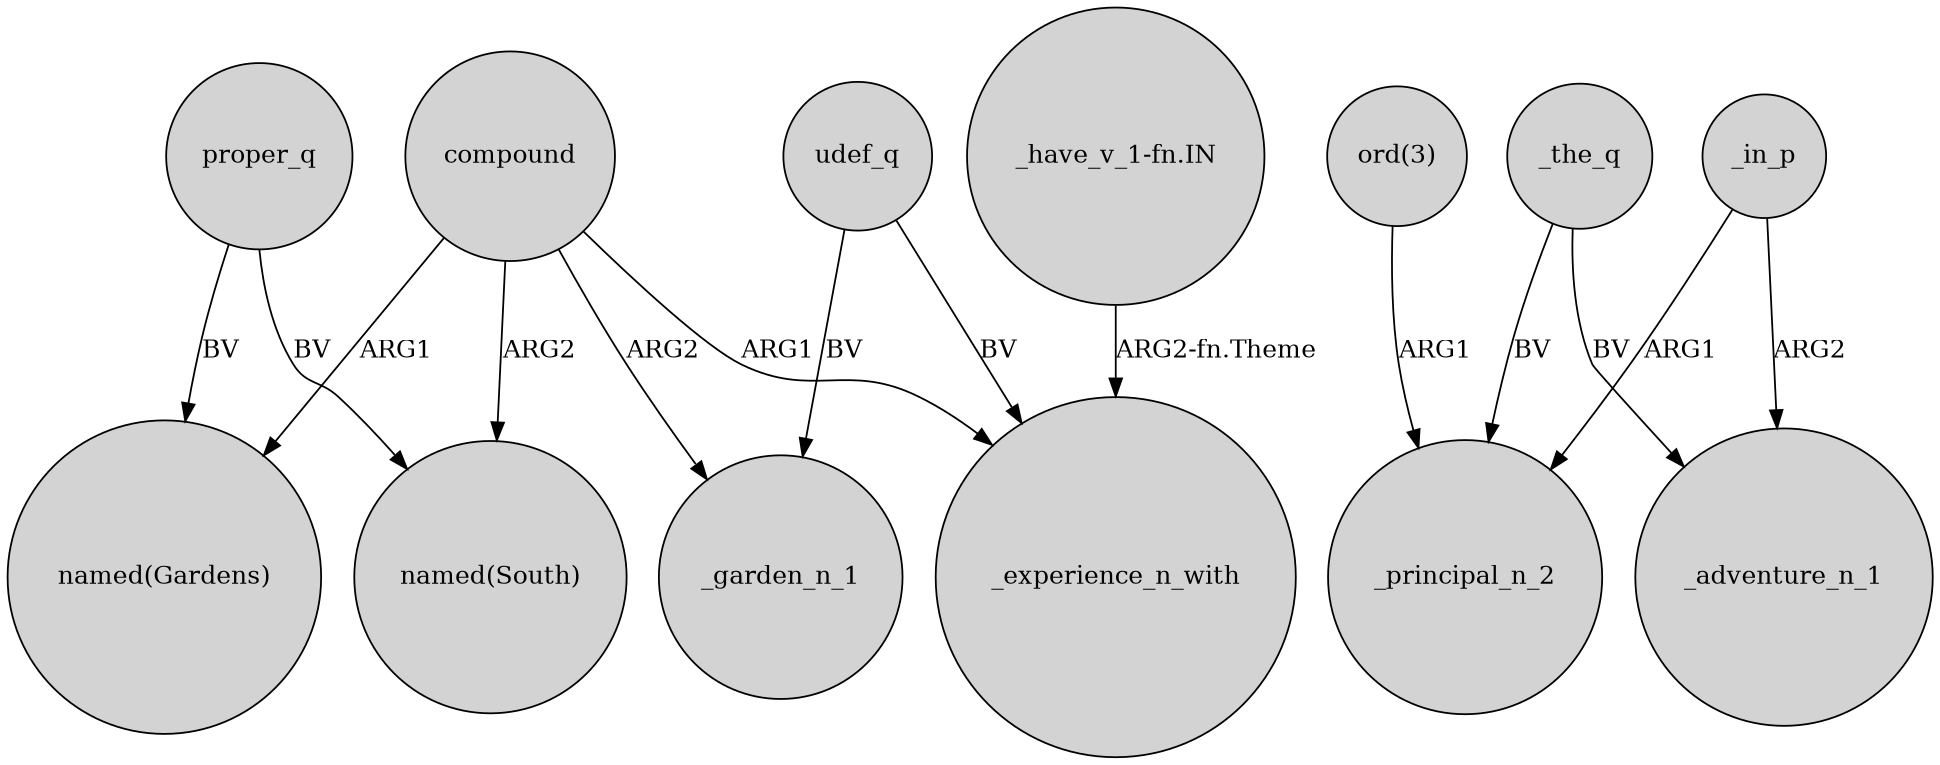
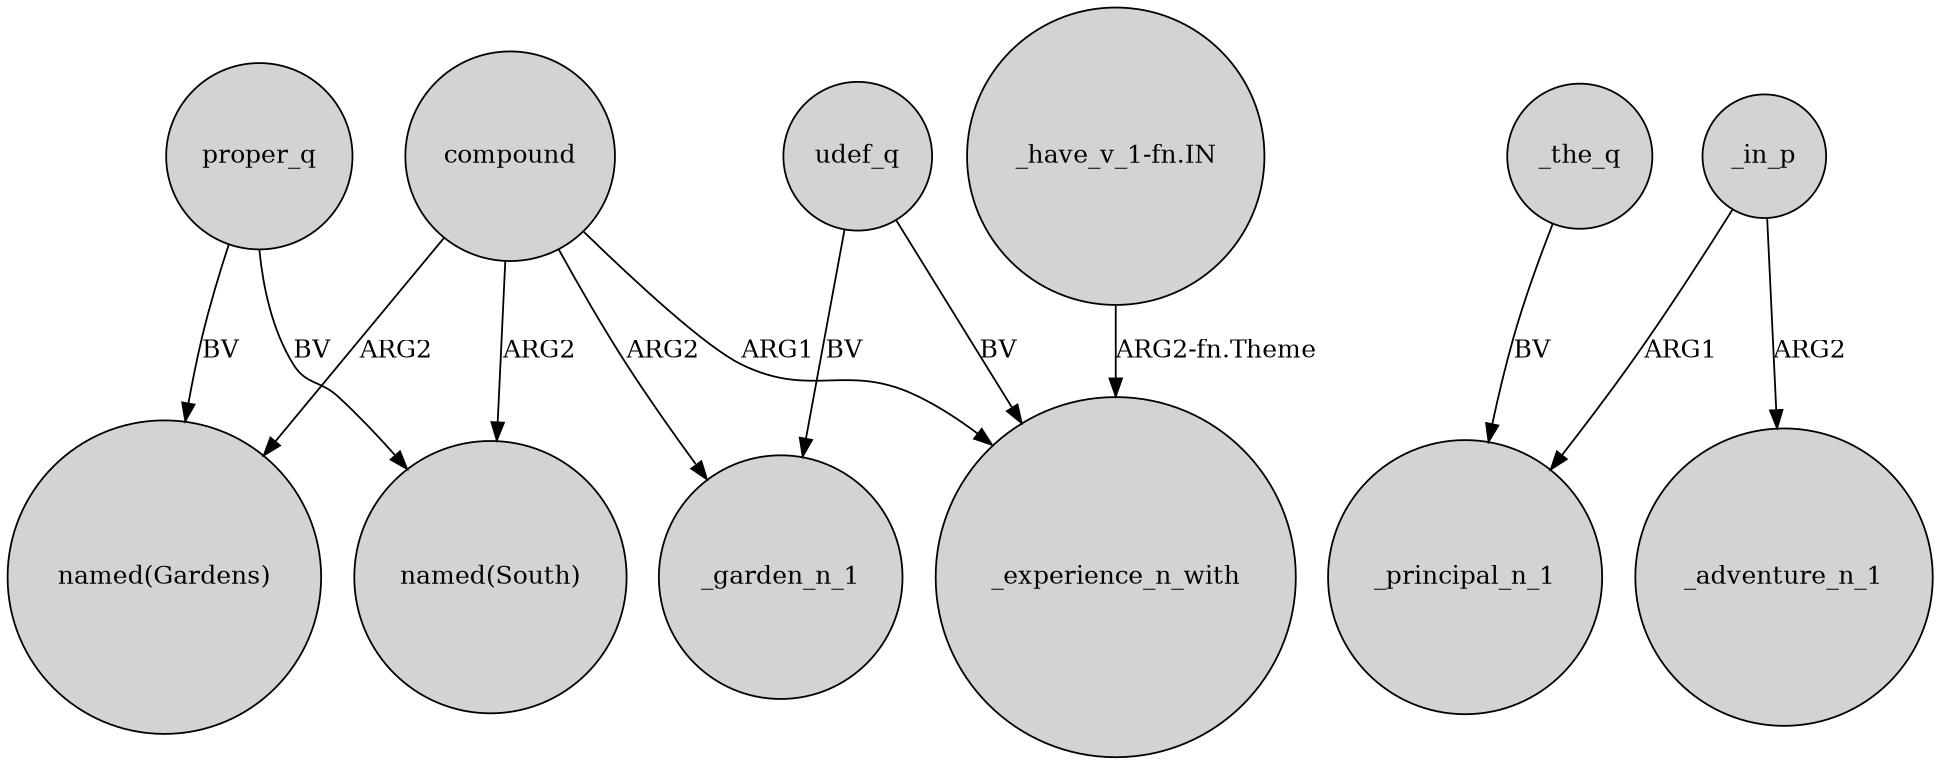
(1397, 156) -> none
(396, 351) -> (396, 351)
(1589, 355) -> none
(1465, 577) -> (1465, 577)
